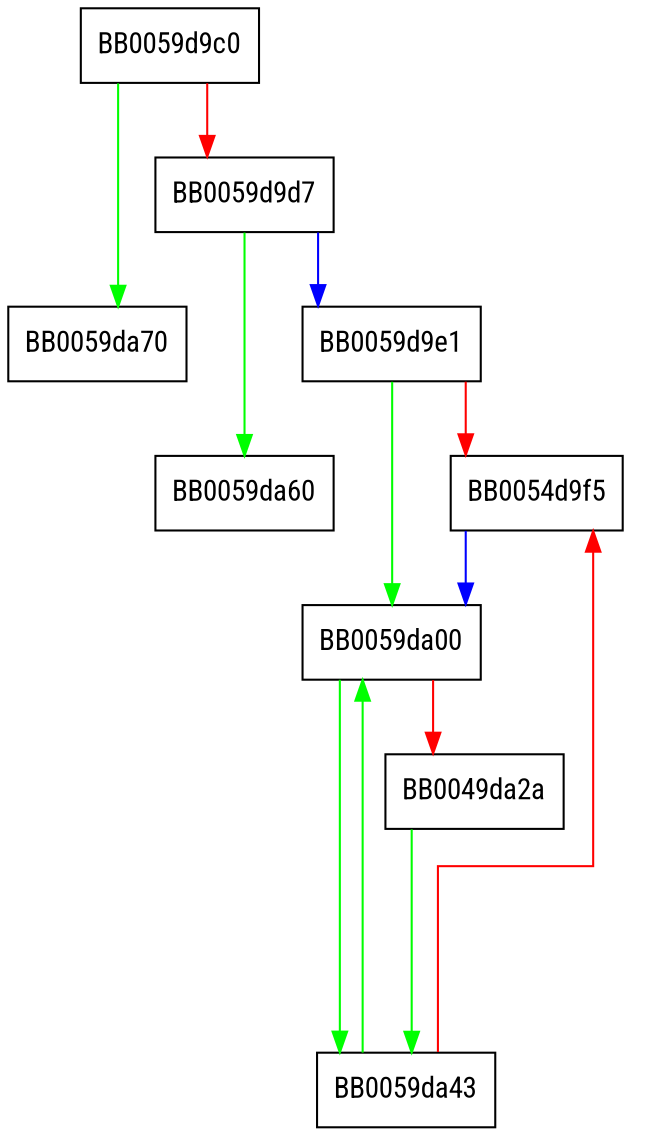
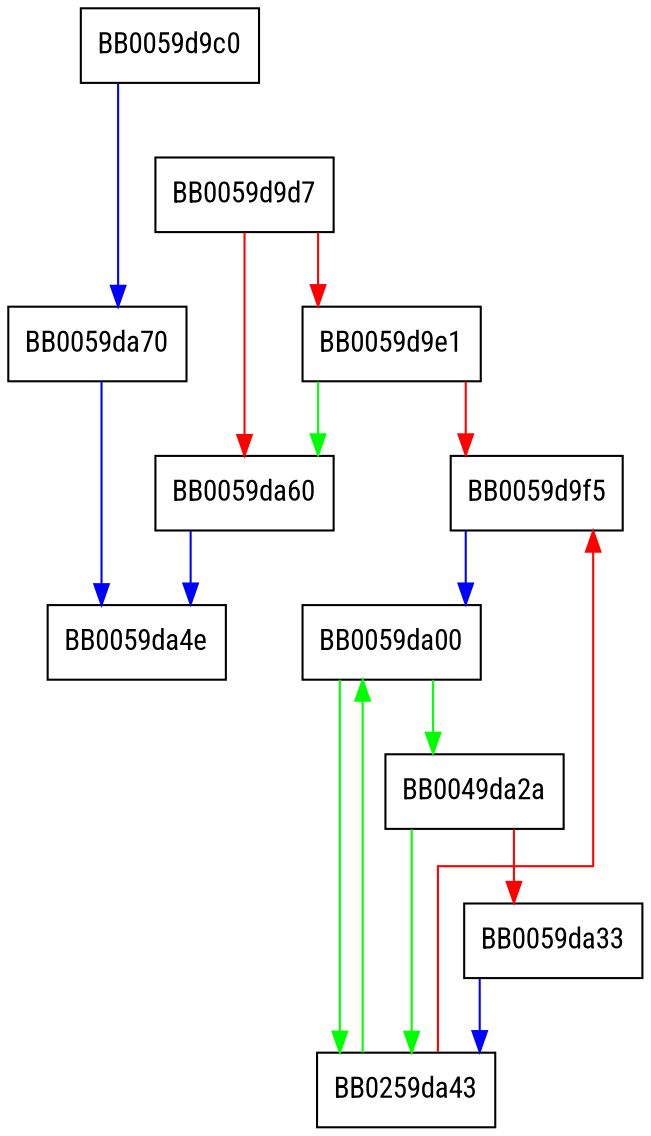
(207, 110) -> none
(118, 185) -> (118, 185)
(318, 259) -> (318, 259)
(245, 334) -> (245, 334)
(392, 483) -> (318, 408)
(537, 493) -> (537, 493)
none -> (137, 642)
(433, 706) -> (433, 706)
none -> (553, 941)
(406, 1090) -> (406, 1090)
